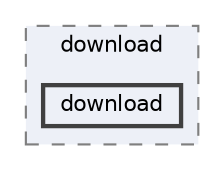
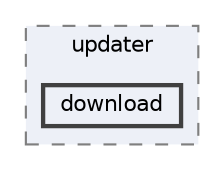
(112, 46) -> (112, 46)
